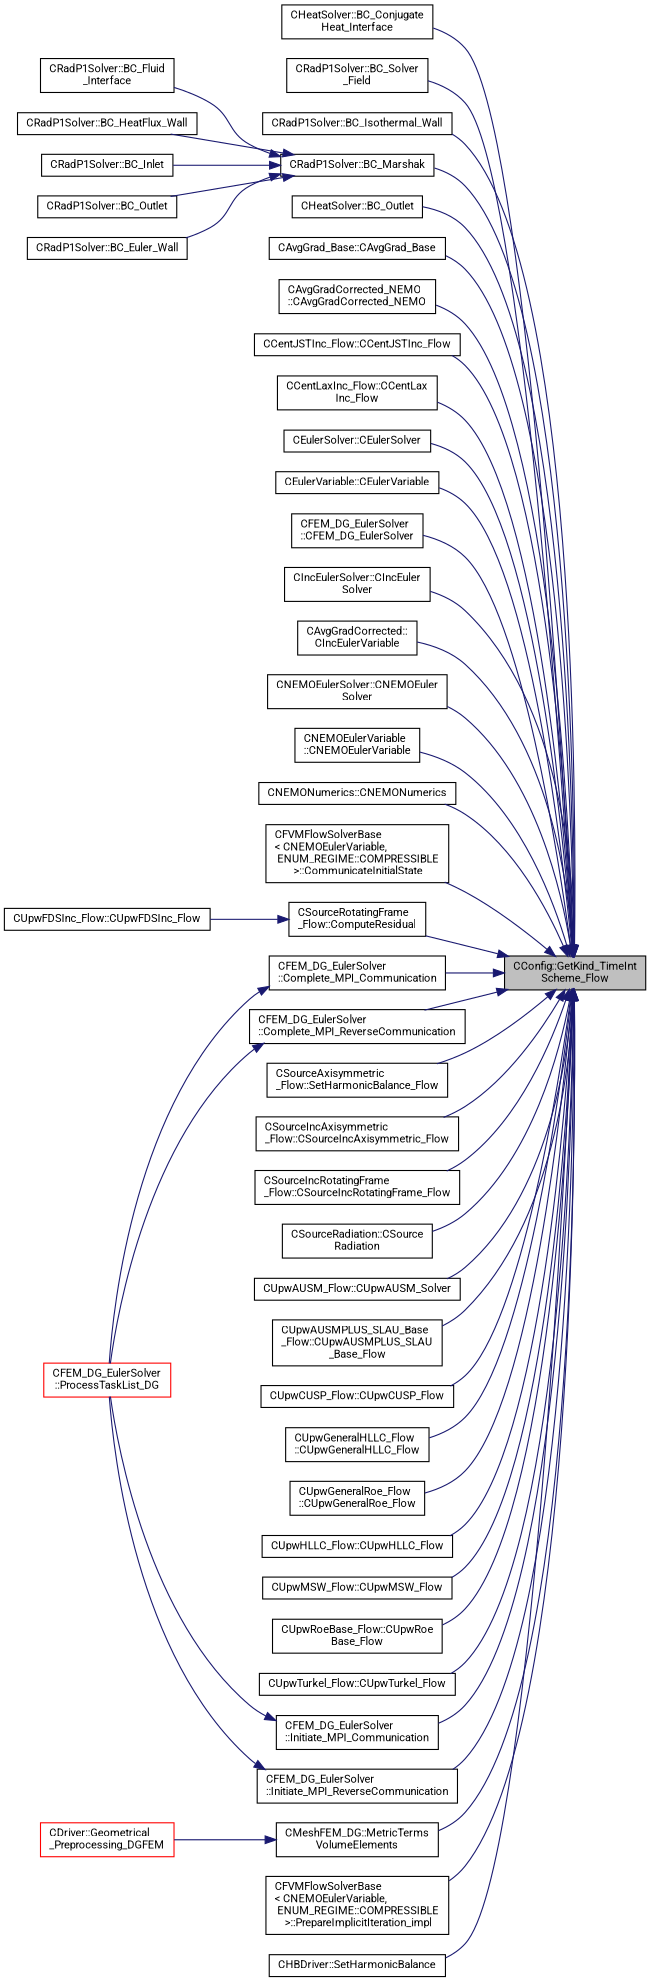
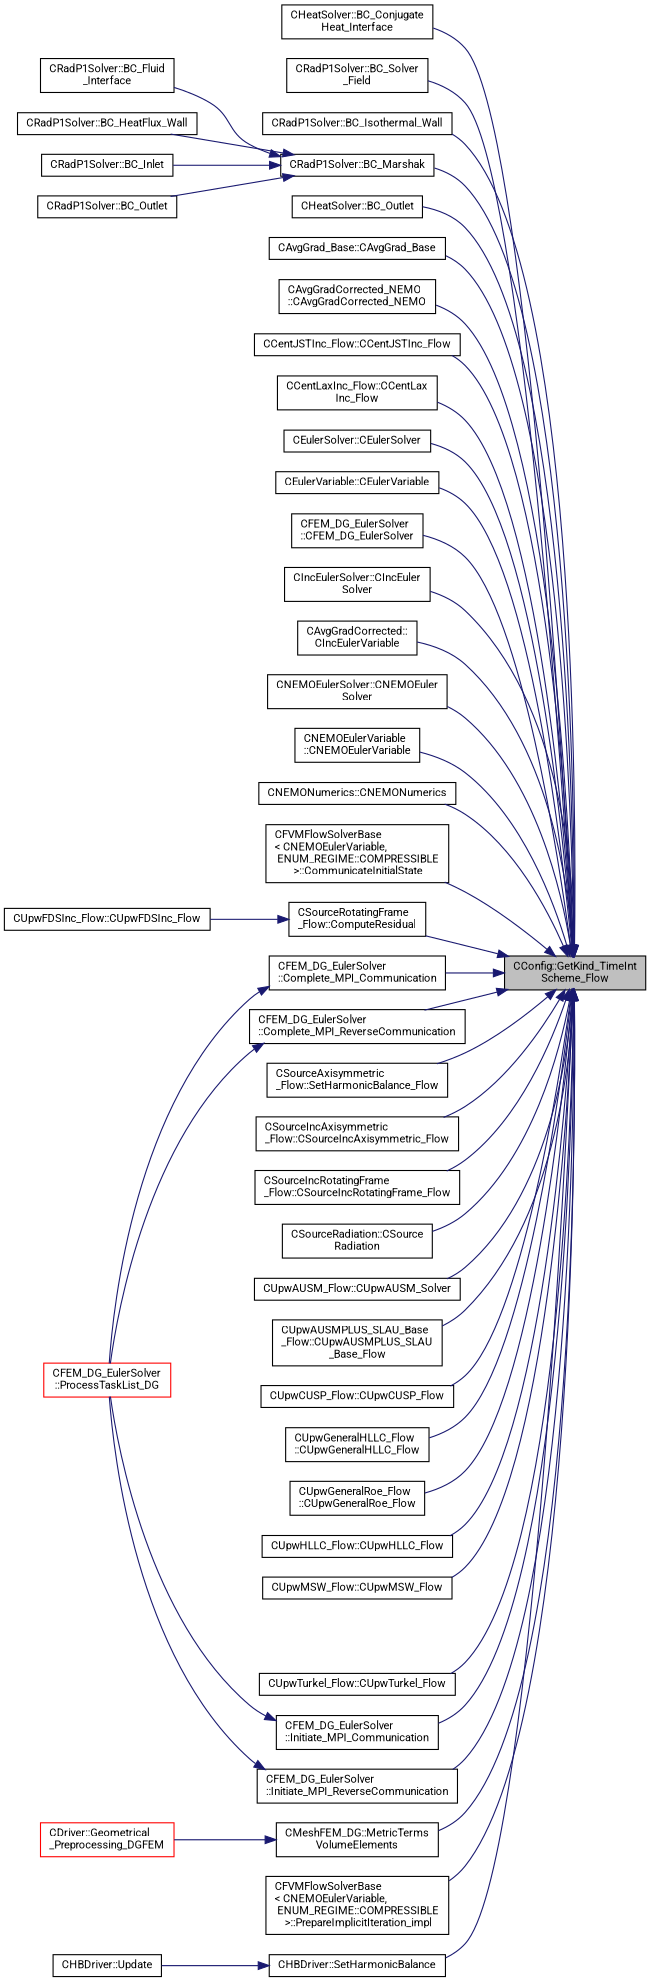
(107, 248) -> none
(357, 1636) -> none
none -> (107, 1966)
